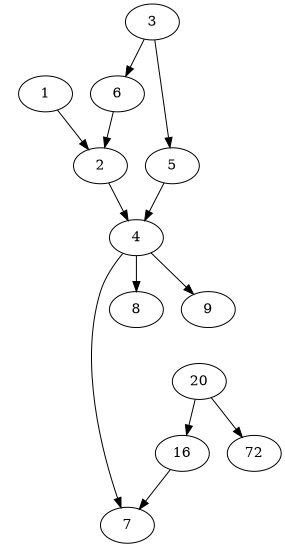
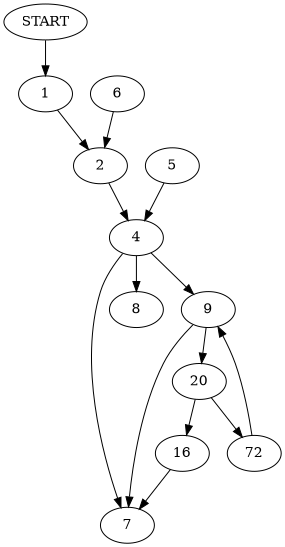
none -> (46, 22)
(152, 22) -> none
none -> (204, 340)
none -> (242, 384)
none -> (147, 405)
